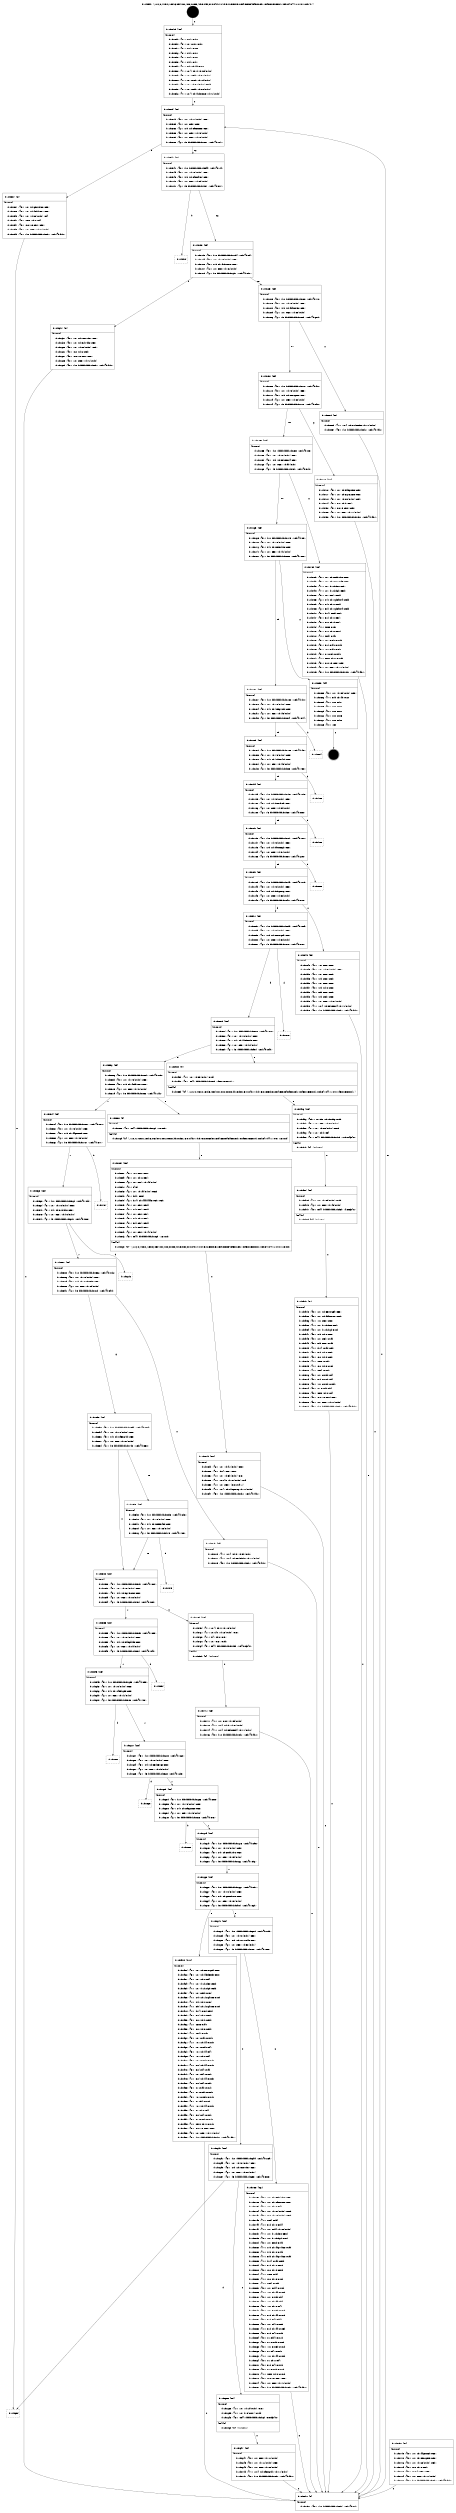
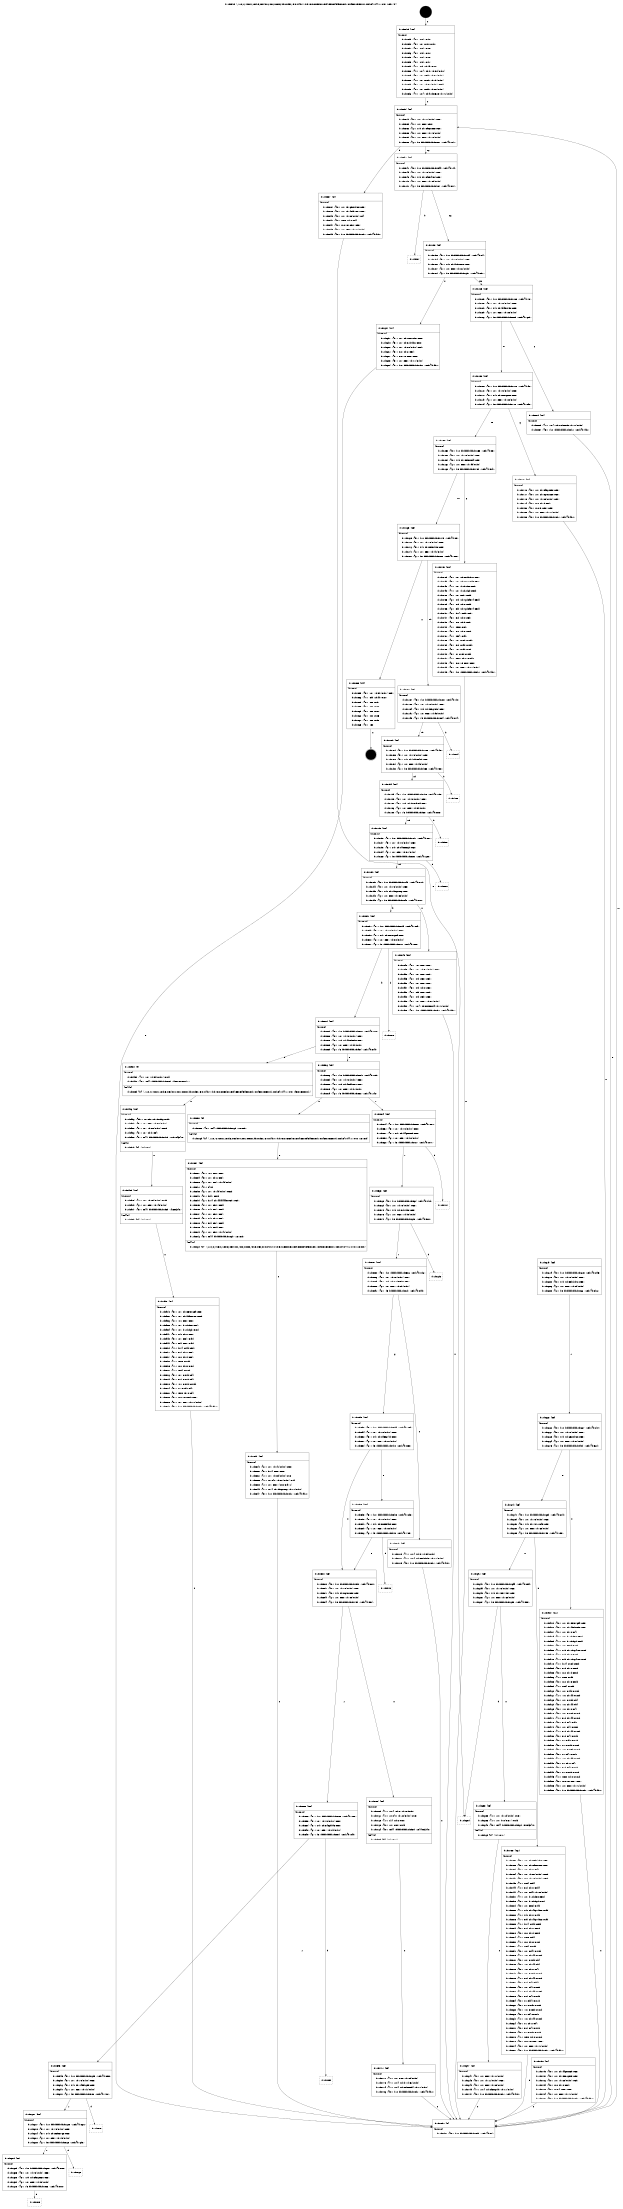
(206, 1825) -> none
